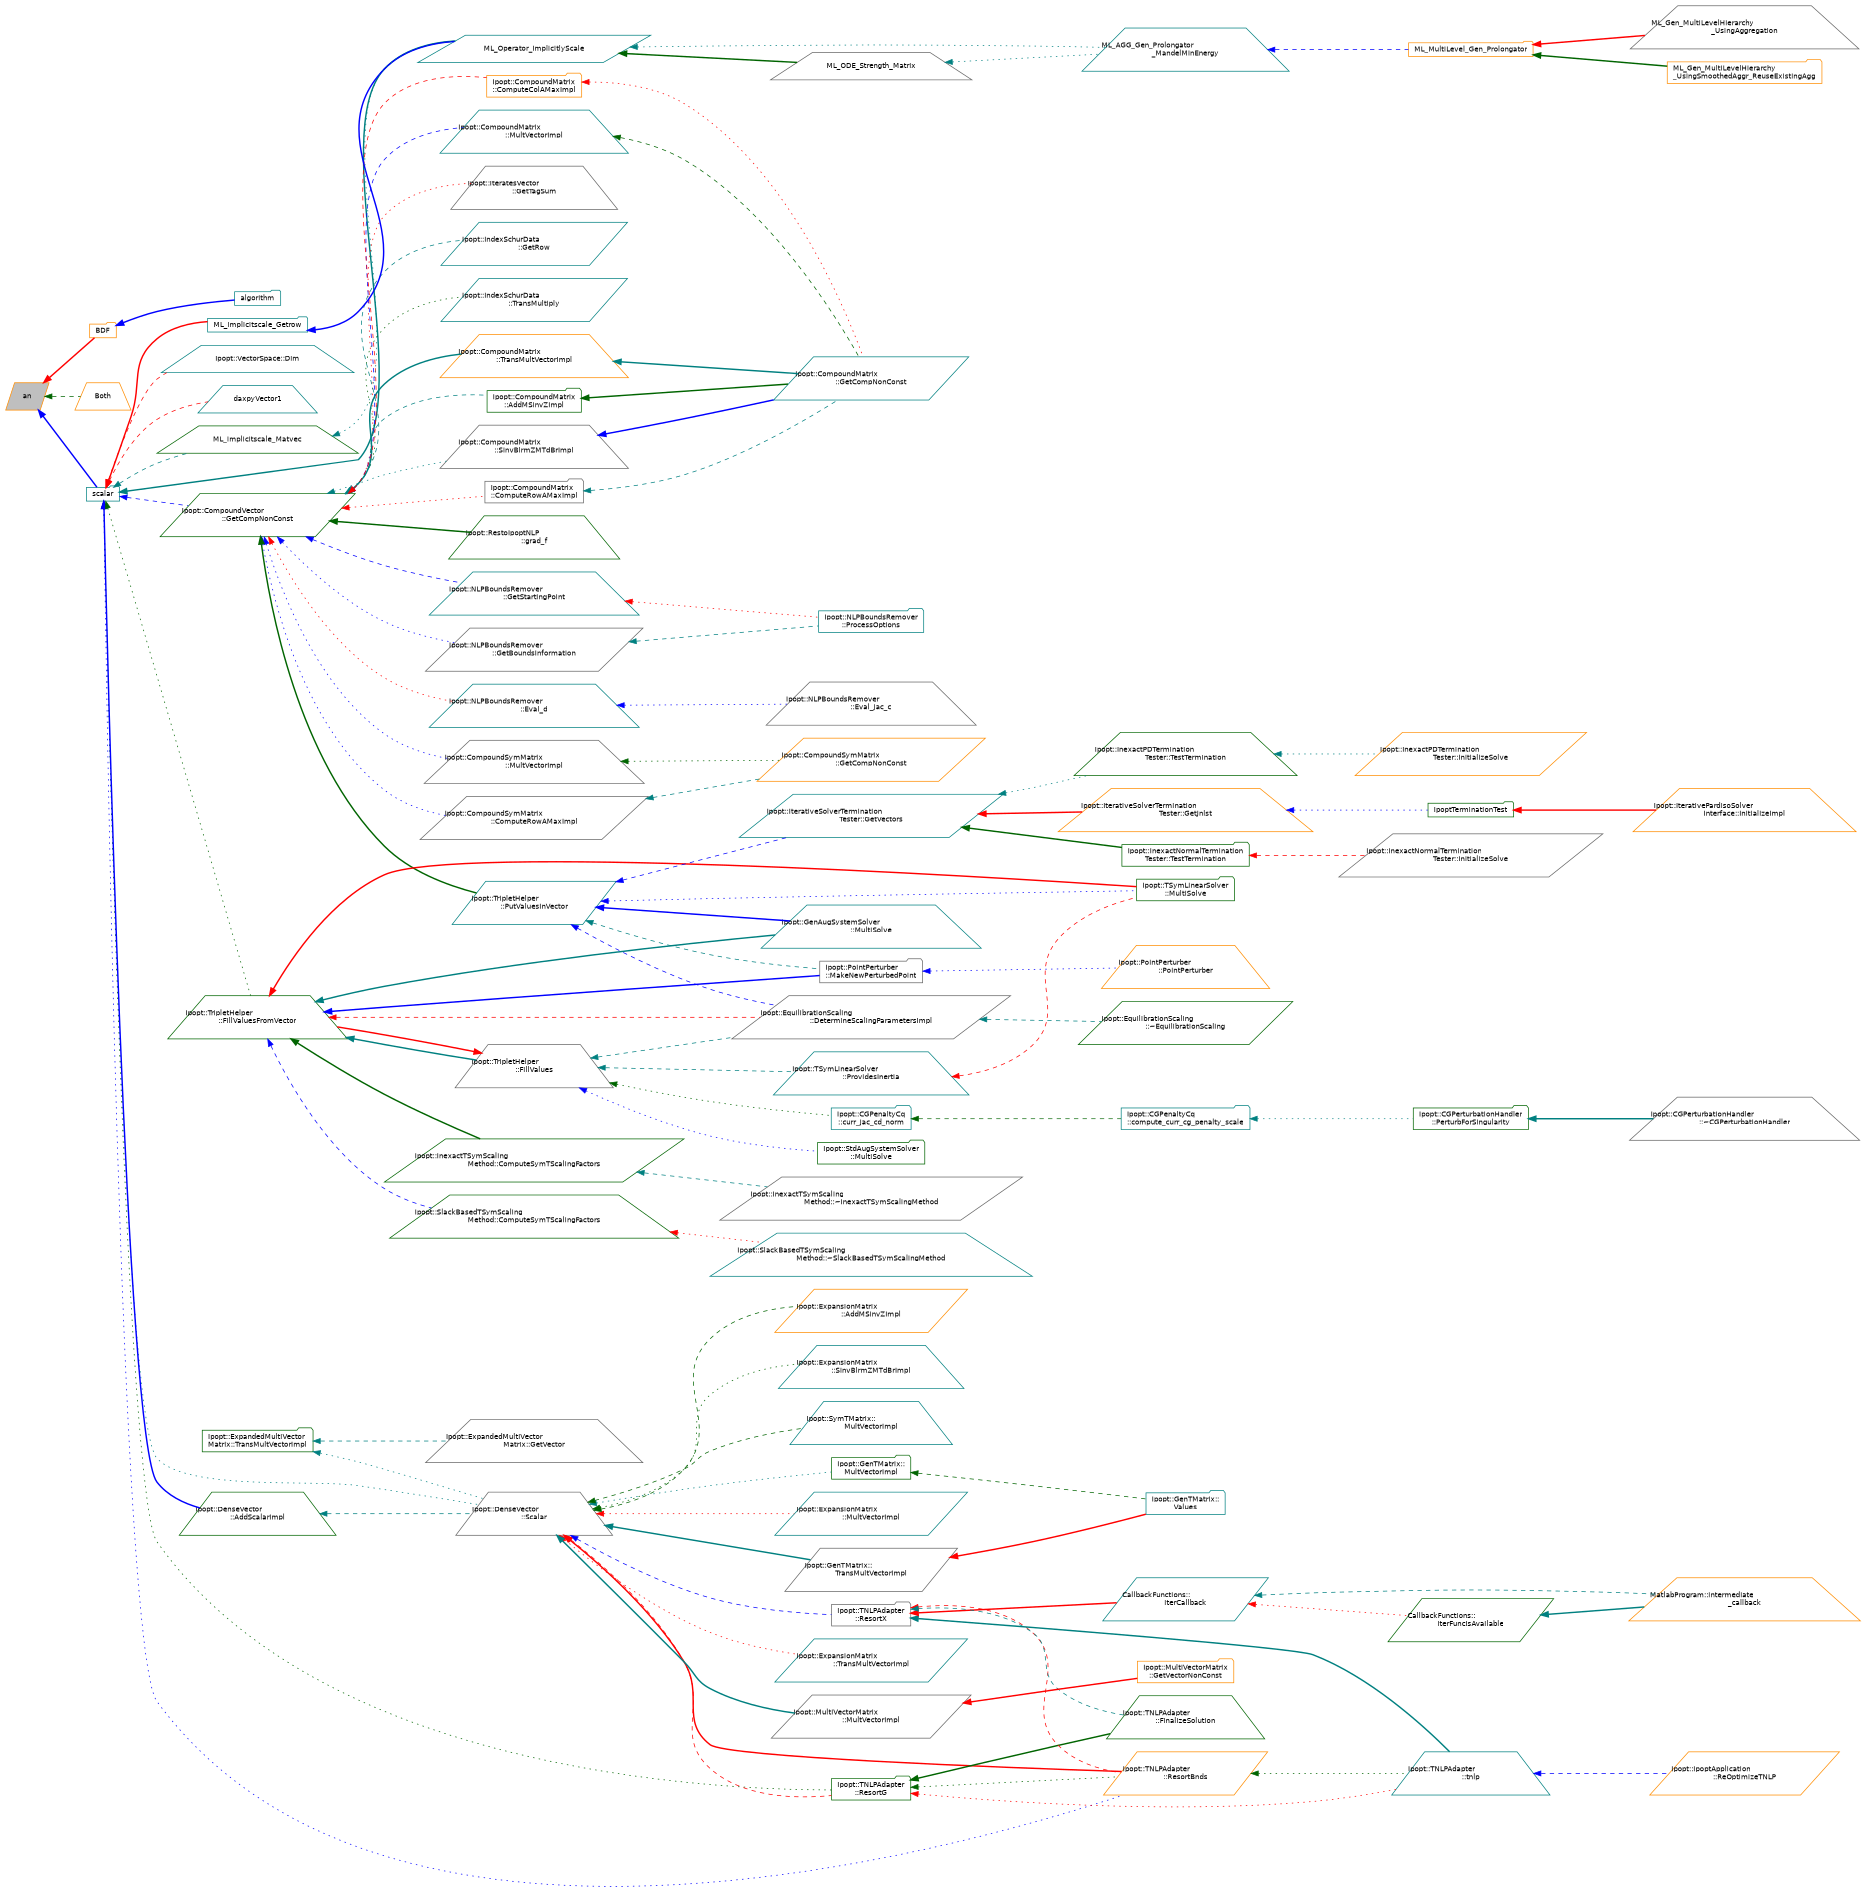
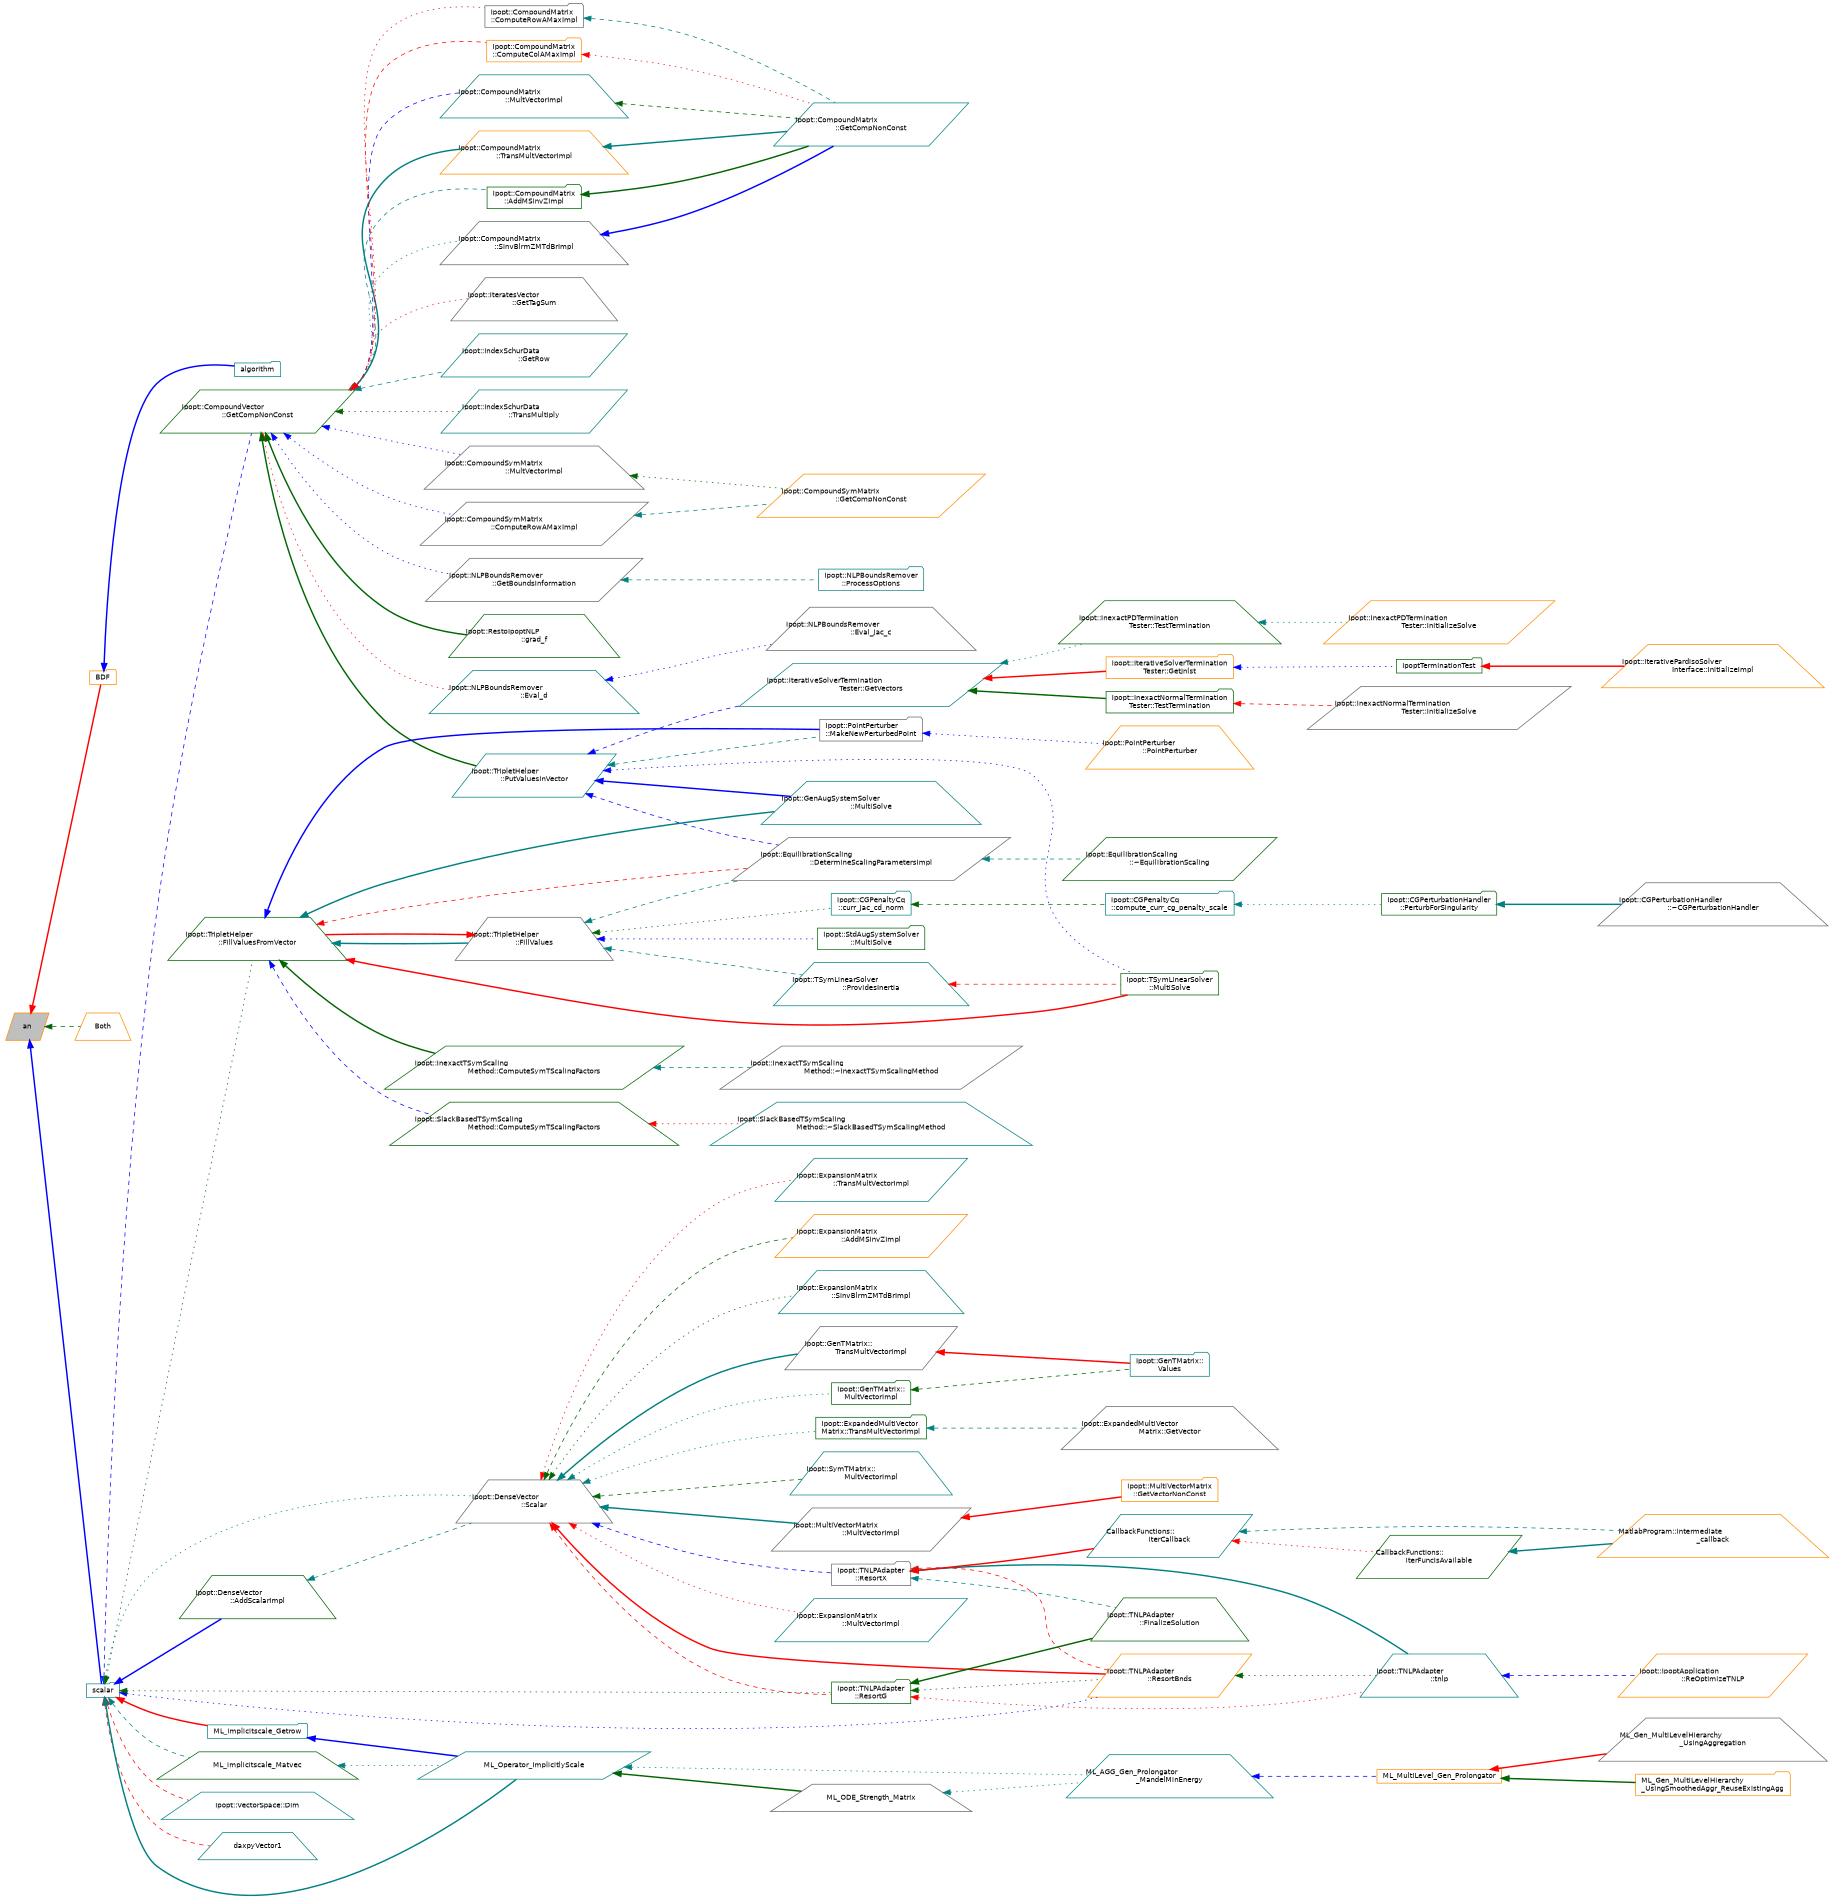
(534, 594) -> none
(1186, 810) -> (1170, 668)
(402, 1474) -> (701, 1447)
